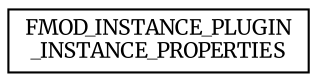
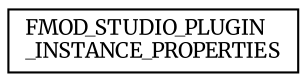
(159, 41) -> (153, 41)
